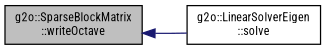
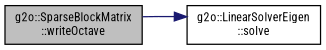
(171, 33) -> (158, 17)
